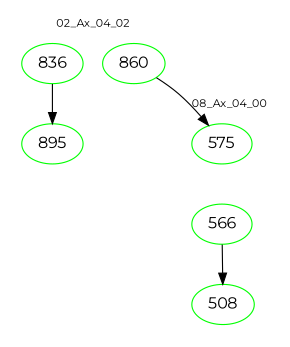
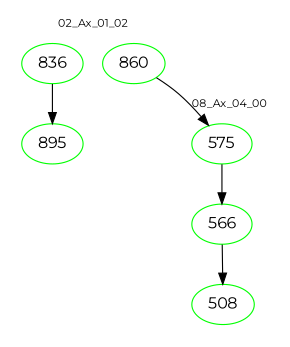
(94, 24) -> (94, 24)
none -> (222, 179)
